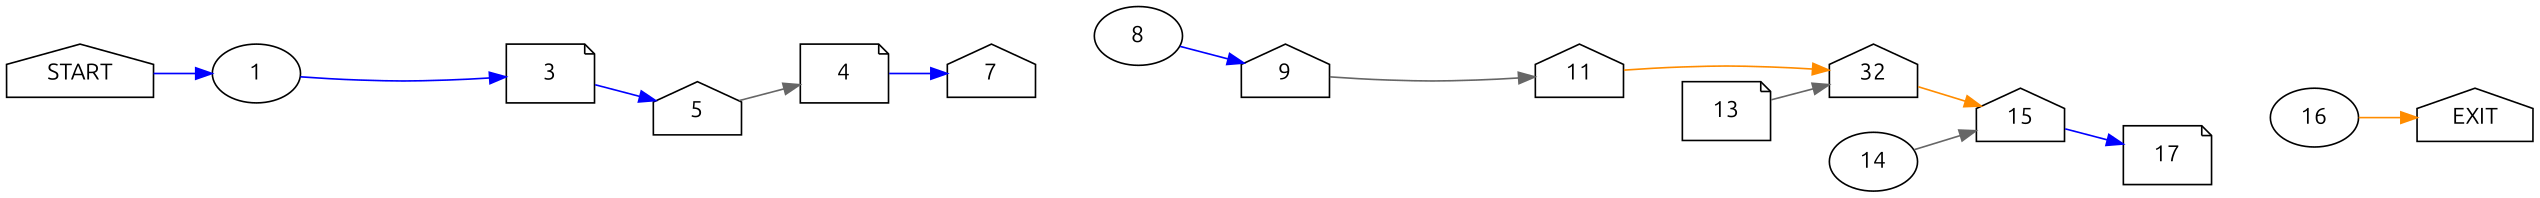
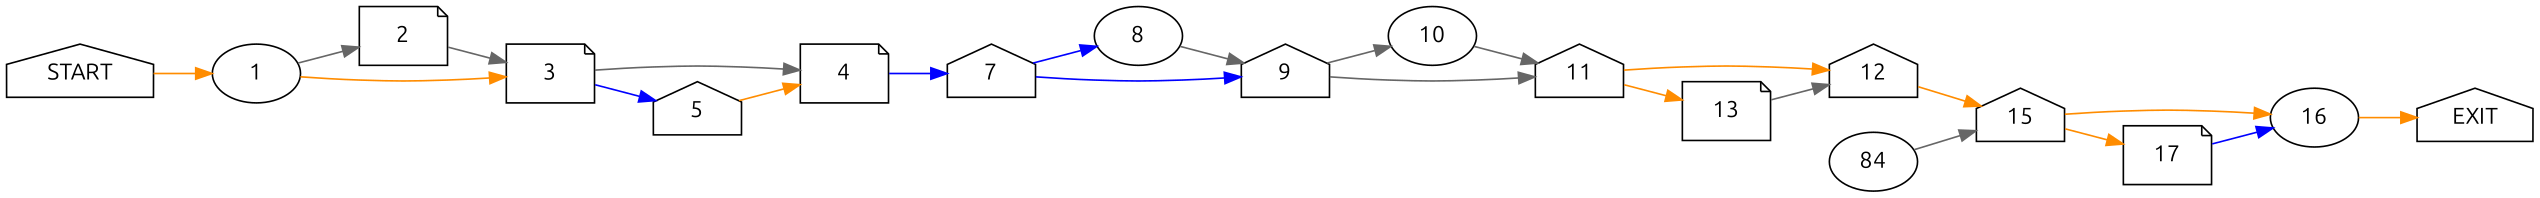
none -> (403, 36)
none -> (1432, 36)
(1204, 53) -> (1204, 53)
none -> (1057, 57)
none -> (689, 66)
(175, 74) -> (175, 74)
(1873, 74) -> (1873, 74)
(395, 81) -> (395, 81)
none -> (1130, 81)
none -> (1645, 90)
(762, 95) -> (762, 95)
none -> (2159, 110)
(2086, 134) -> (2086, 134)
none -> (2235, 138)
(1873, 162) -> (1873, 162)
